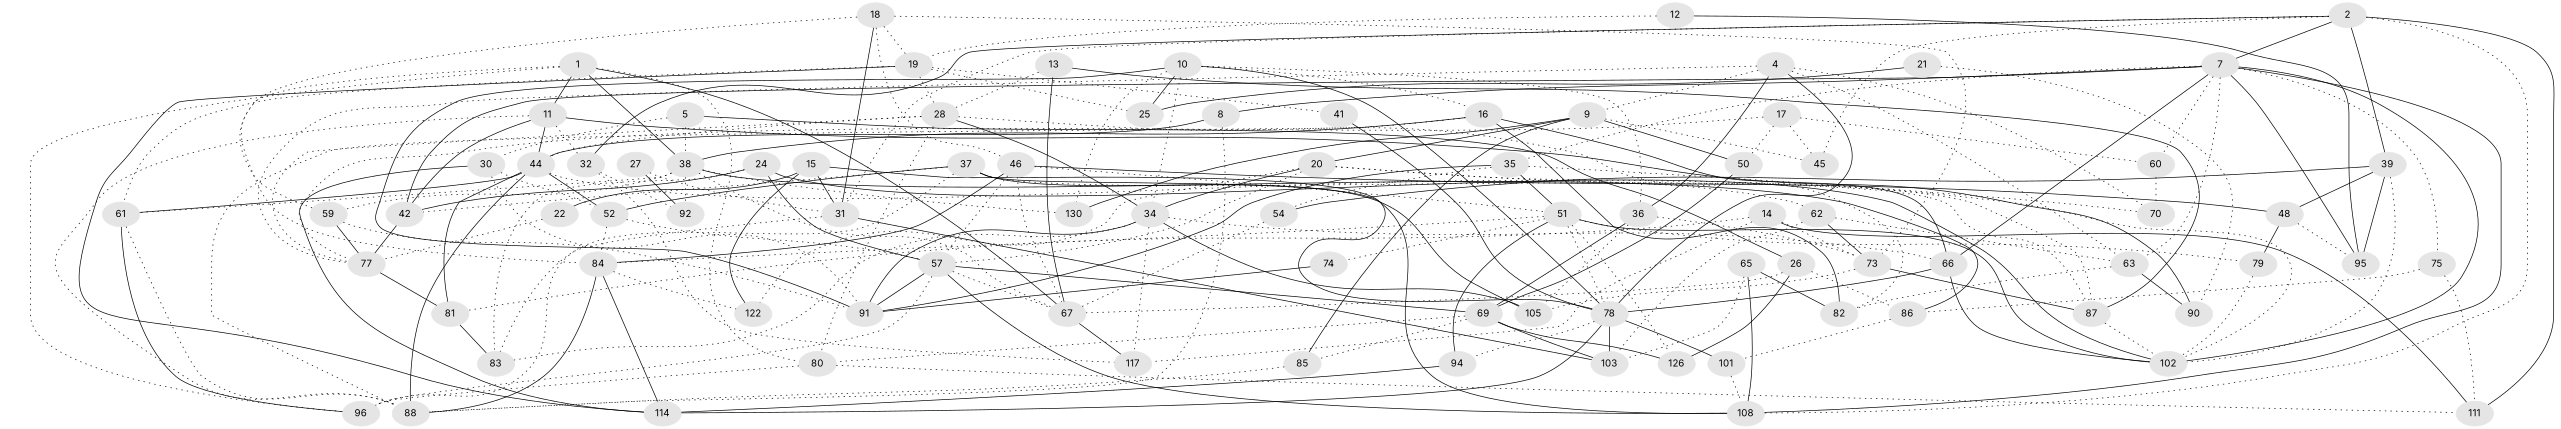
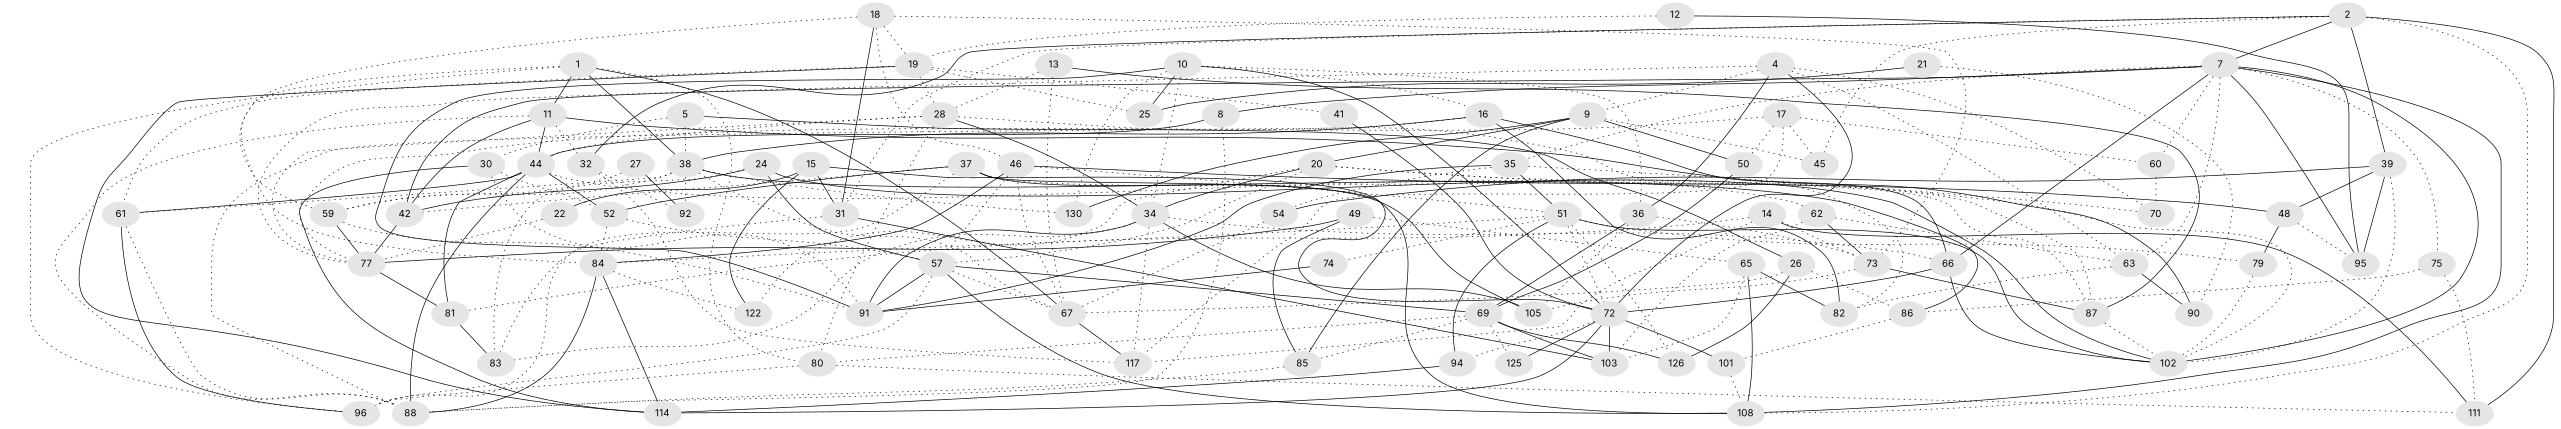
none -> (1457, 194)
(1048, 202) -> (1048, 202)
(774, 204) -> (484, 194)
none -> (1355, 214)
(1610, 314) -> (1610, 314)
none -> (1514, 364)
